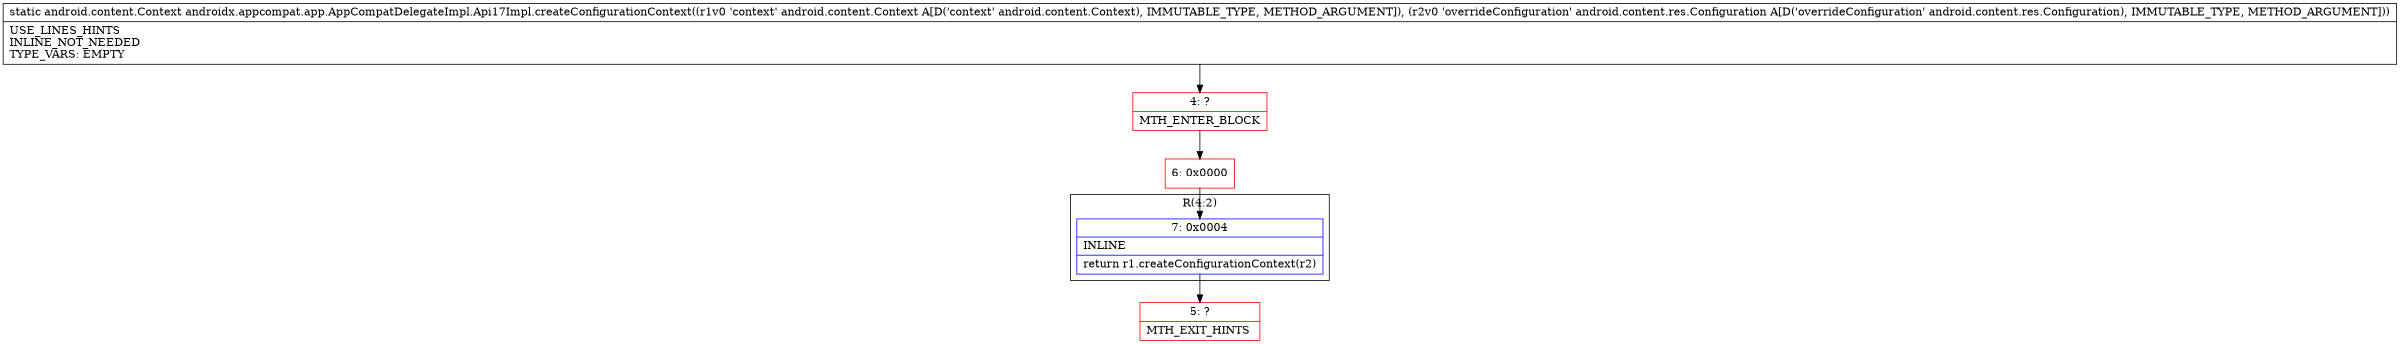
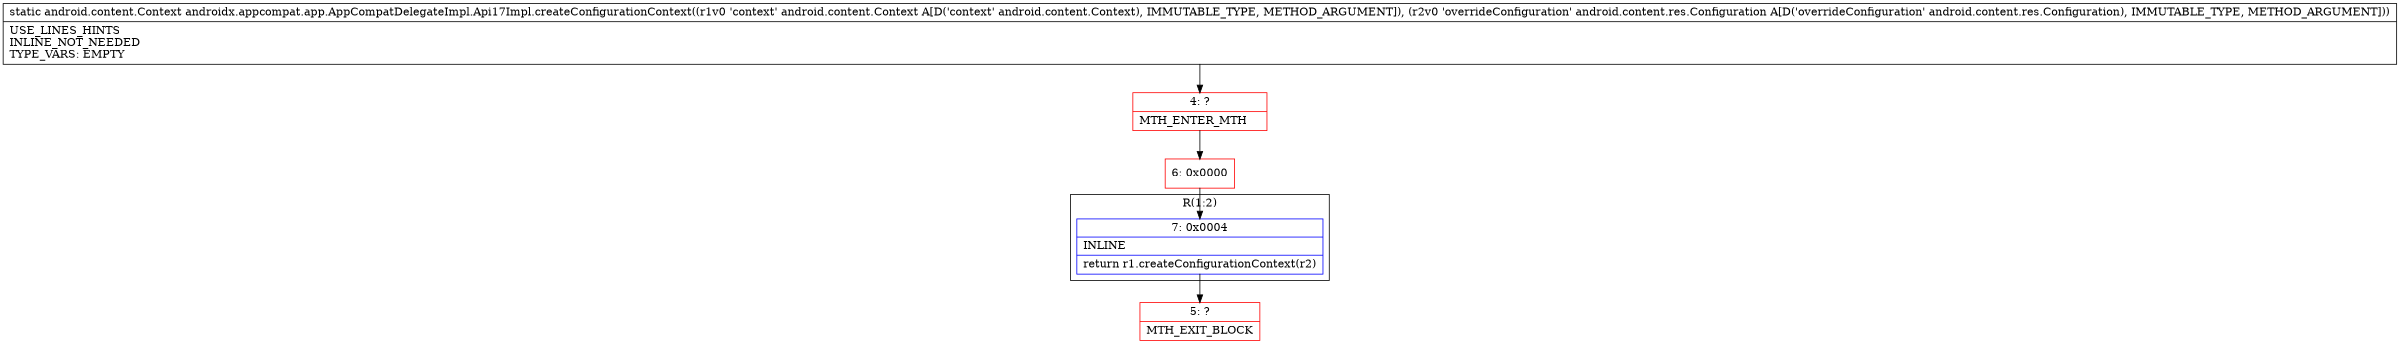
(1200, 121) -> (1193, 121)
(1200, 204) -> (1200, 204)
(1198, 331) -> (1200, 331)
